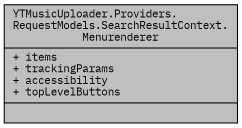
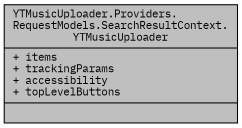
(121, 37) -> (121, 37)
